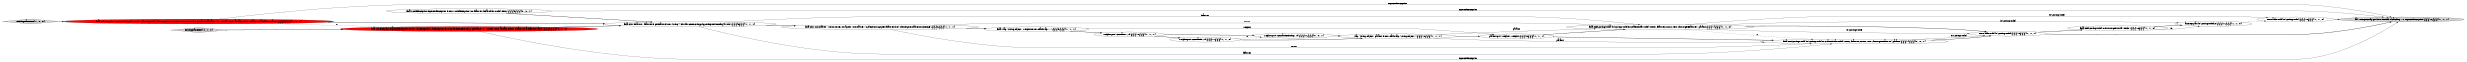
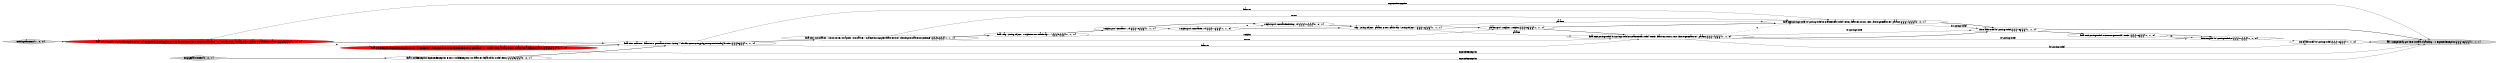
(2213, 24) -> (2229, 38)
(199, 30) -> none
none -> (199, 58)
